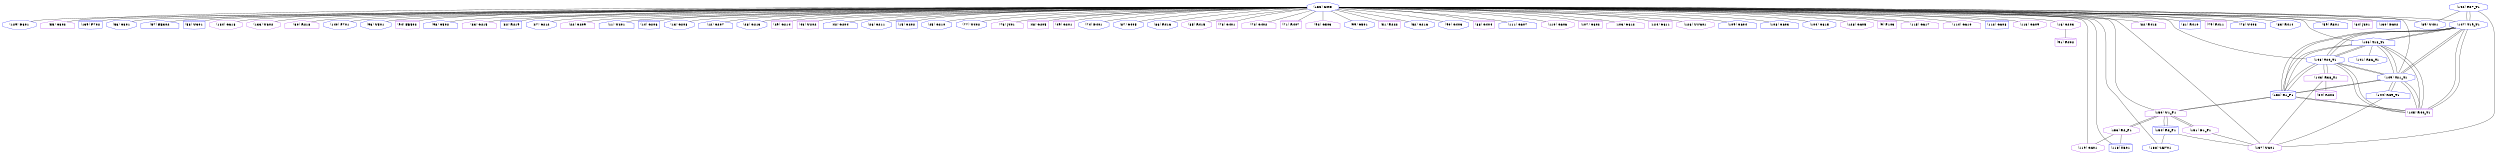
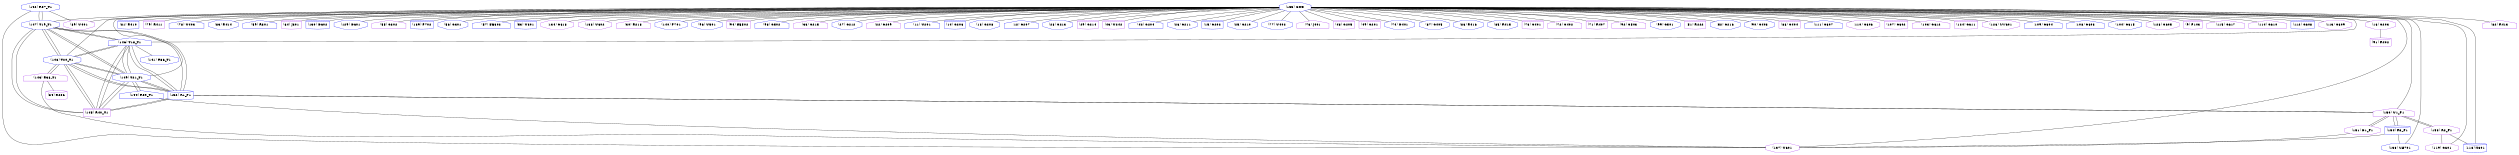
(511, 25) -> none
(808, 25) -> (1114, 25)
(1197, 25) -> (1503, 25)
(2430, 25) -> (79, 25)
